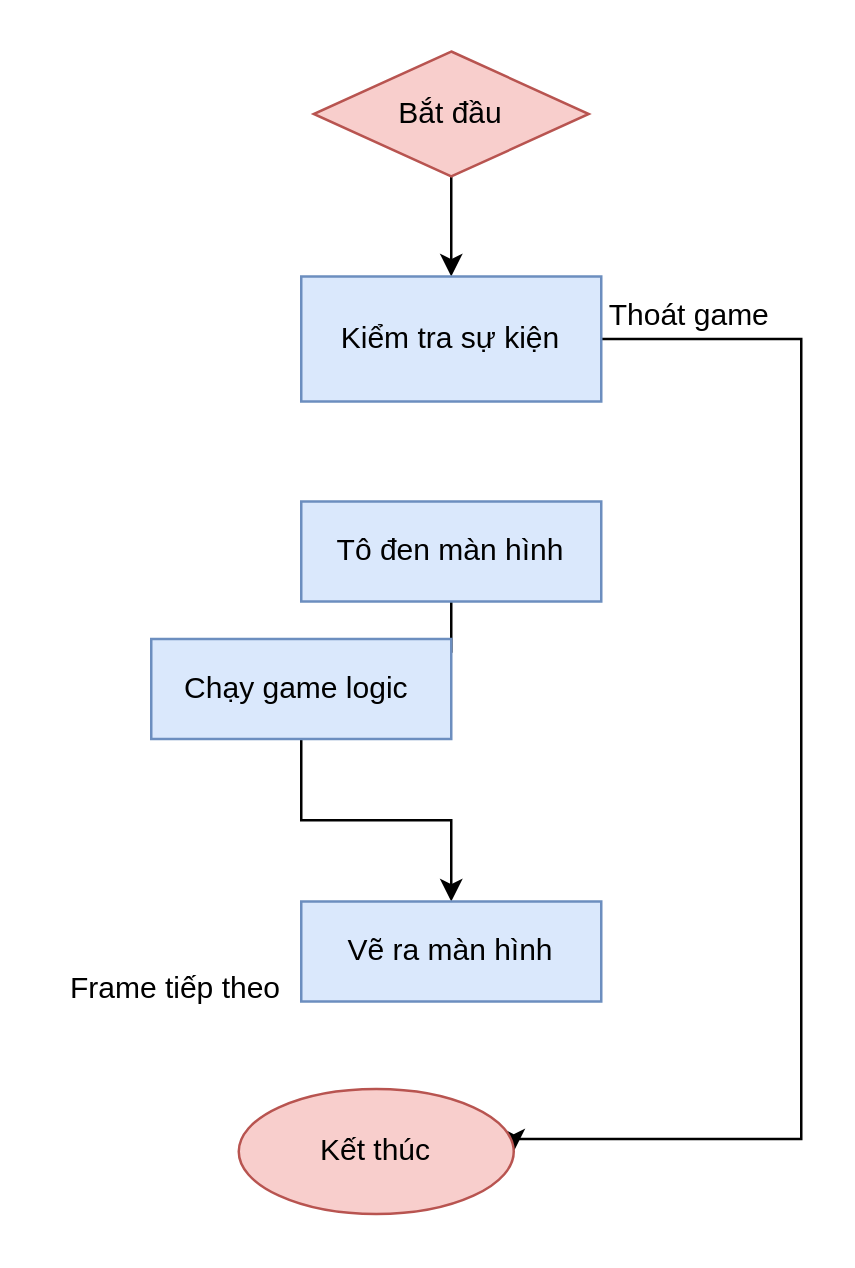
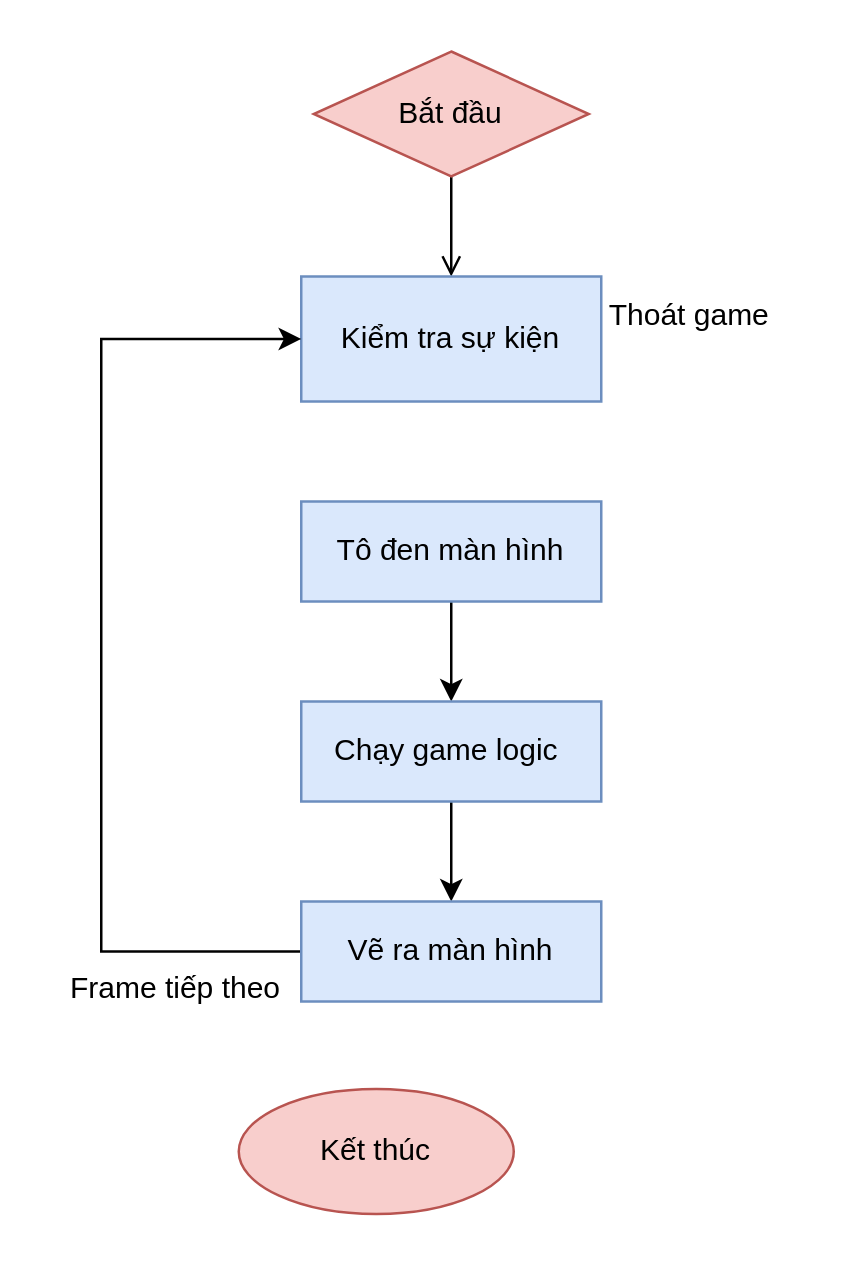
(451, 258) -> (451, 262)
none -> (101, 653)
(301, 689) -> (451, 751)
(801, 784) -> none
